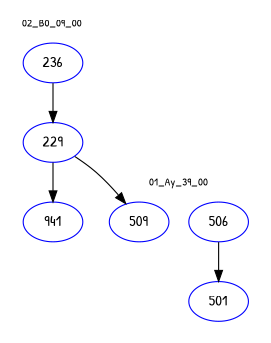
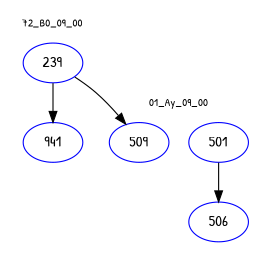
(52, 24) -> (52, 24)
(53, 63) -> none
(53, 142) -> (53, 63)
(179, 183) -> (179, 103)
(219, 256) -> (219, 177)
